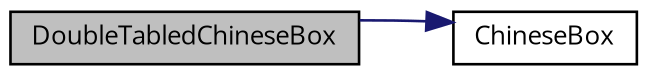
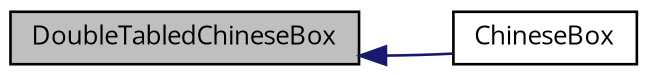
(393, 21) -> (419, 55)
